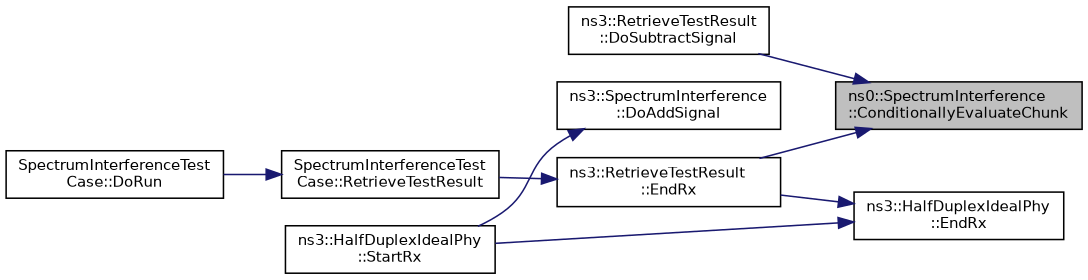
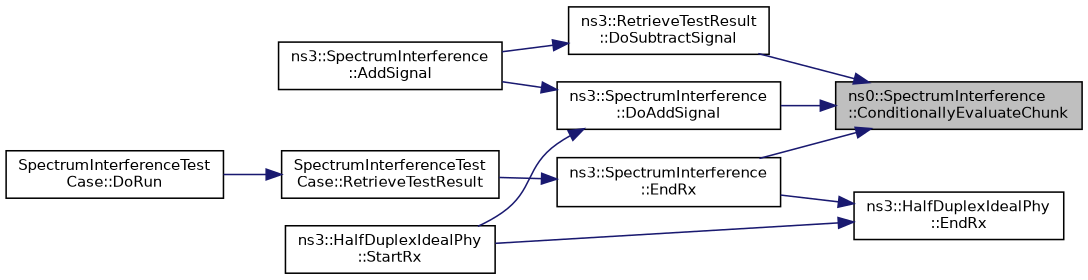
none -> (390, 66)
none -> (801, 106)
(669, 182) -> (669, 182)
